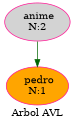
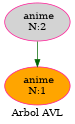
(37, 86) -> (37, 86)
